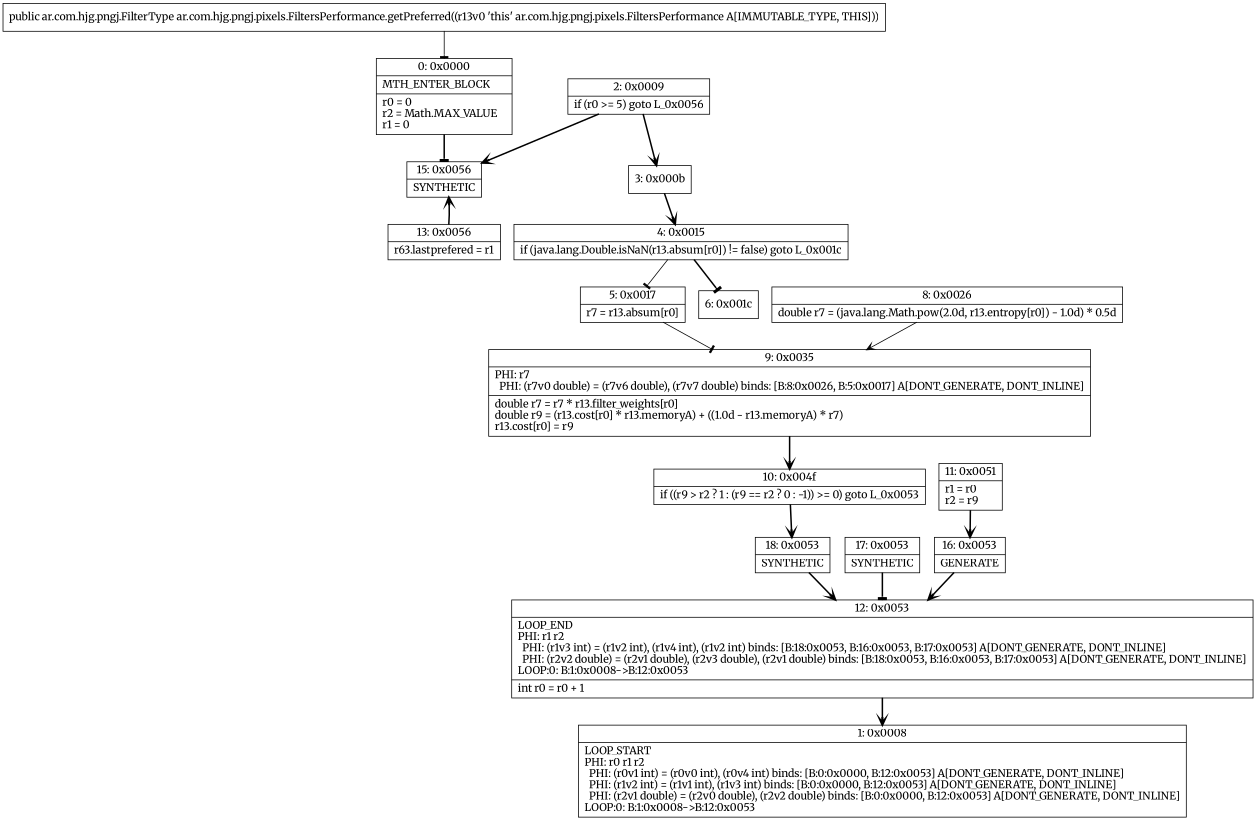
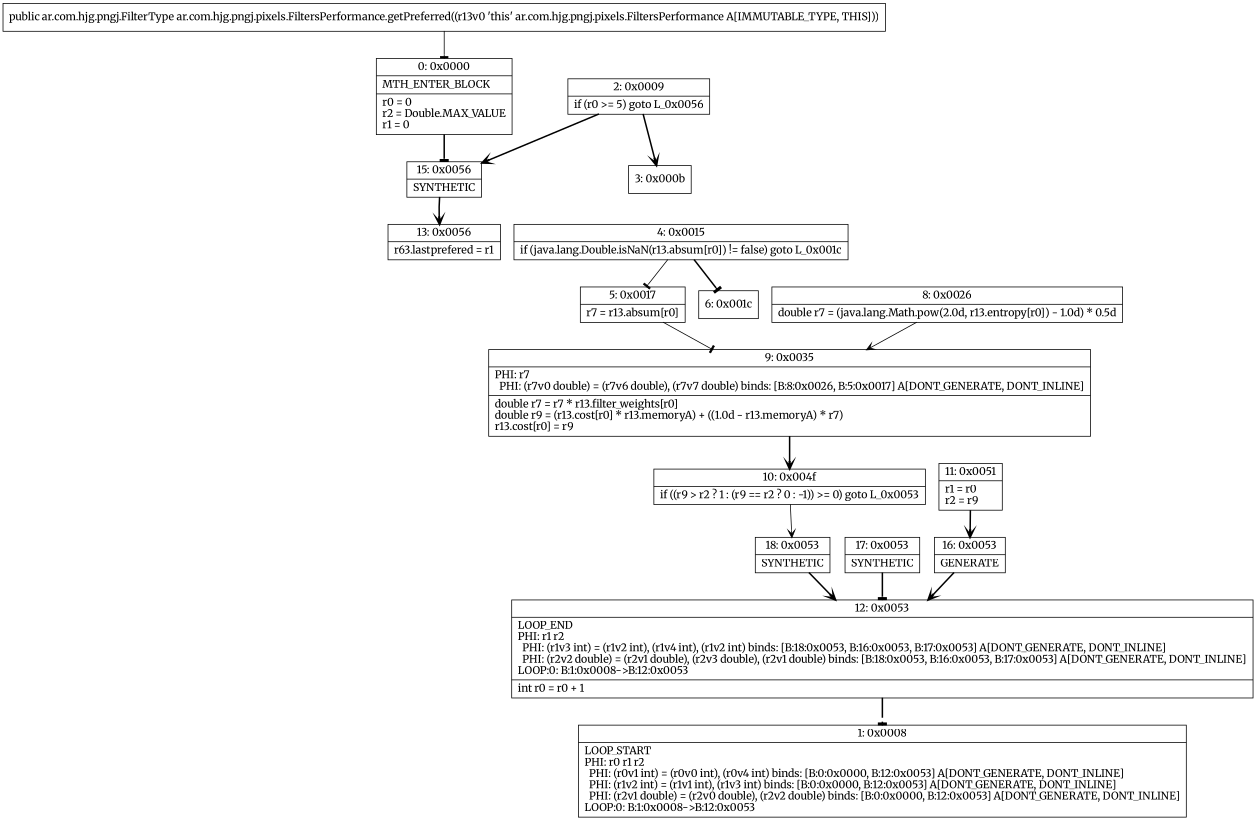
(440, 114) -> (444, 114)
(669, 205) -> none
(449, 215) -> (439, 207)
(791, 517) -> (791, 517)
(882, 708) -> (882, 708)
